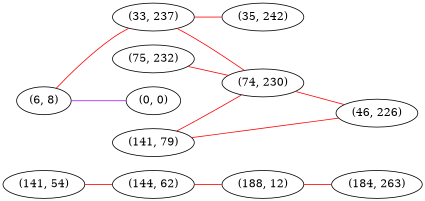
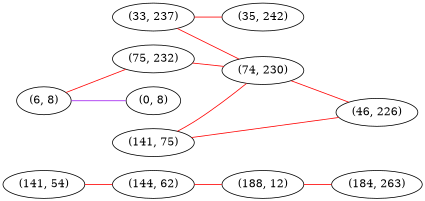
(90, 56) -> (96, 81)
(153, 101) -> (153, 101)
(153, 143) -> (153, 143)
